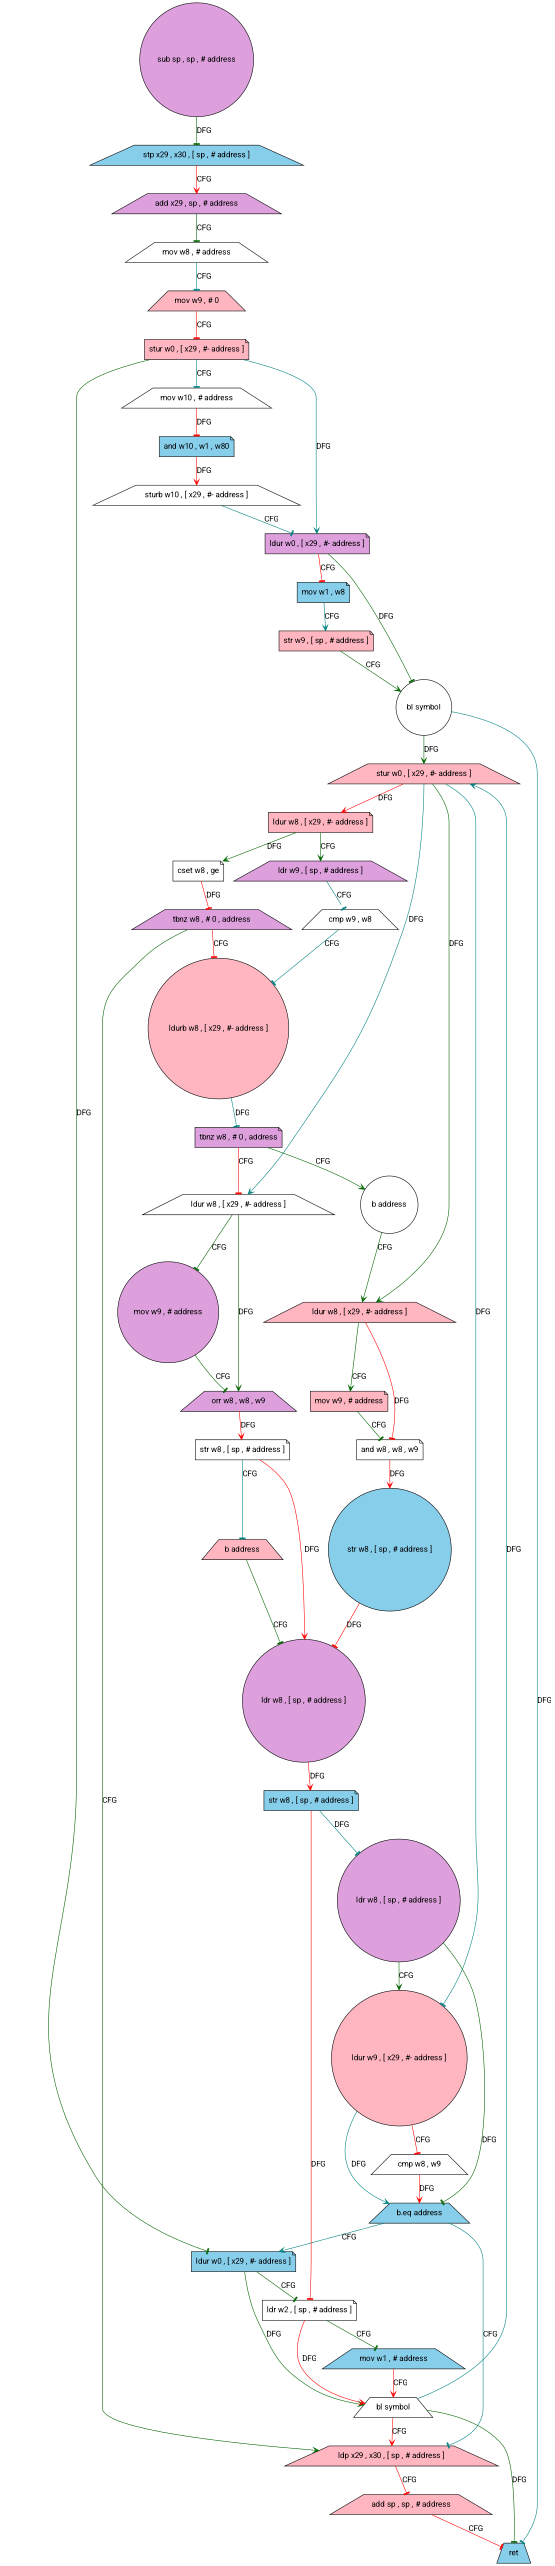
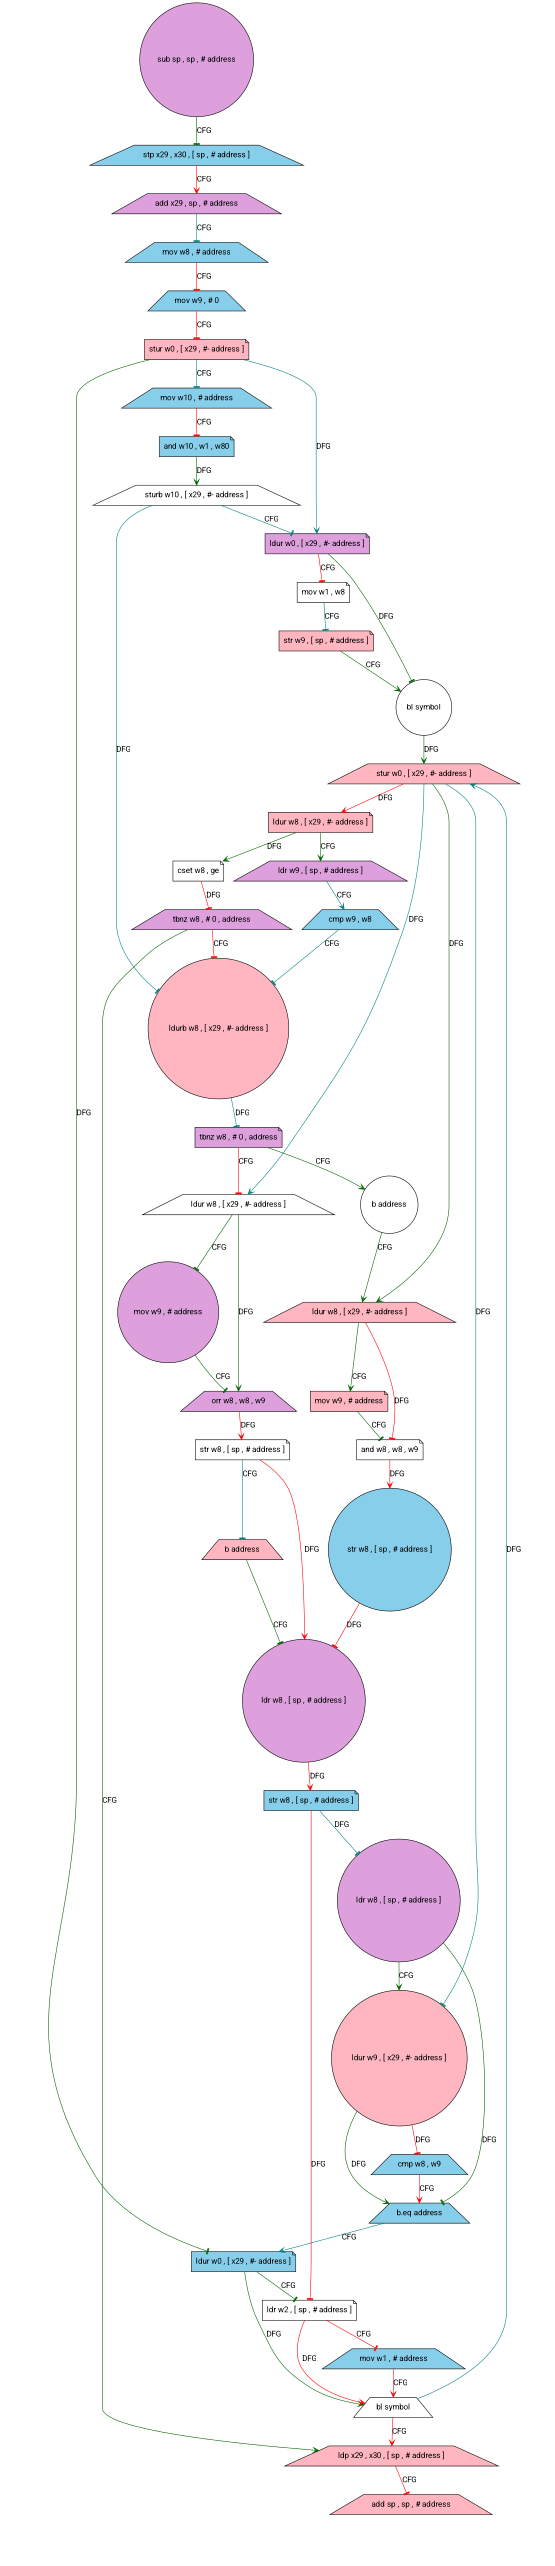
(204, 131) -> (204, 131)
(197, 227) -> (197, 227)
(197, 252) -> (197, 252)
(197, 275) -> (197, 275)
(197, 301) -> (197, 301)
(197, 398) -> (197, 398)
(204, 422) -> (204, 422)
(197, 468) -> (197, 468)
(323, 592) -> (323, 592)
(325, 615) -> (325, 615)
none -> (116, 745)
(334, 893) -> (334, 893)
(350, 920) -> (350, 920)
(423, 2140) -> (423, 2140)
(347, 2164) -> (347, 2164)
(419, 2165) -> (419, 2165)
(427, 2189) -> (427, 2189)
(350, 2334) -> (350, 2334)
(483, 2334) -> none
(514, 2553) -> none
